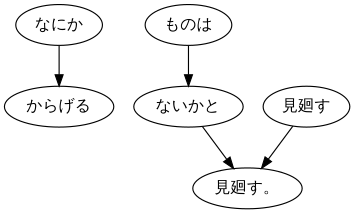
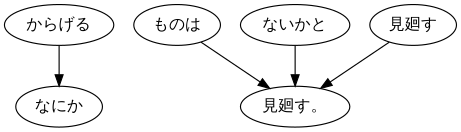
(59, 60) -> (59, 60)
(188, 60) -> (231, 62)
